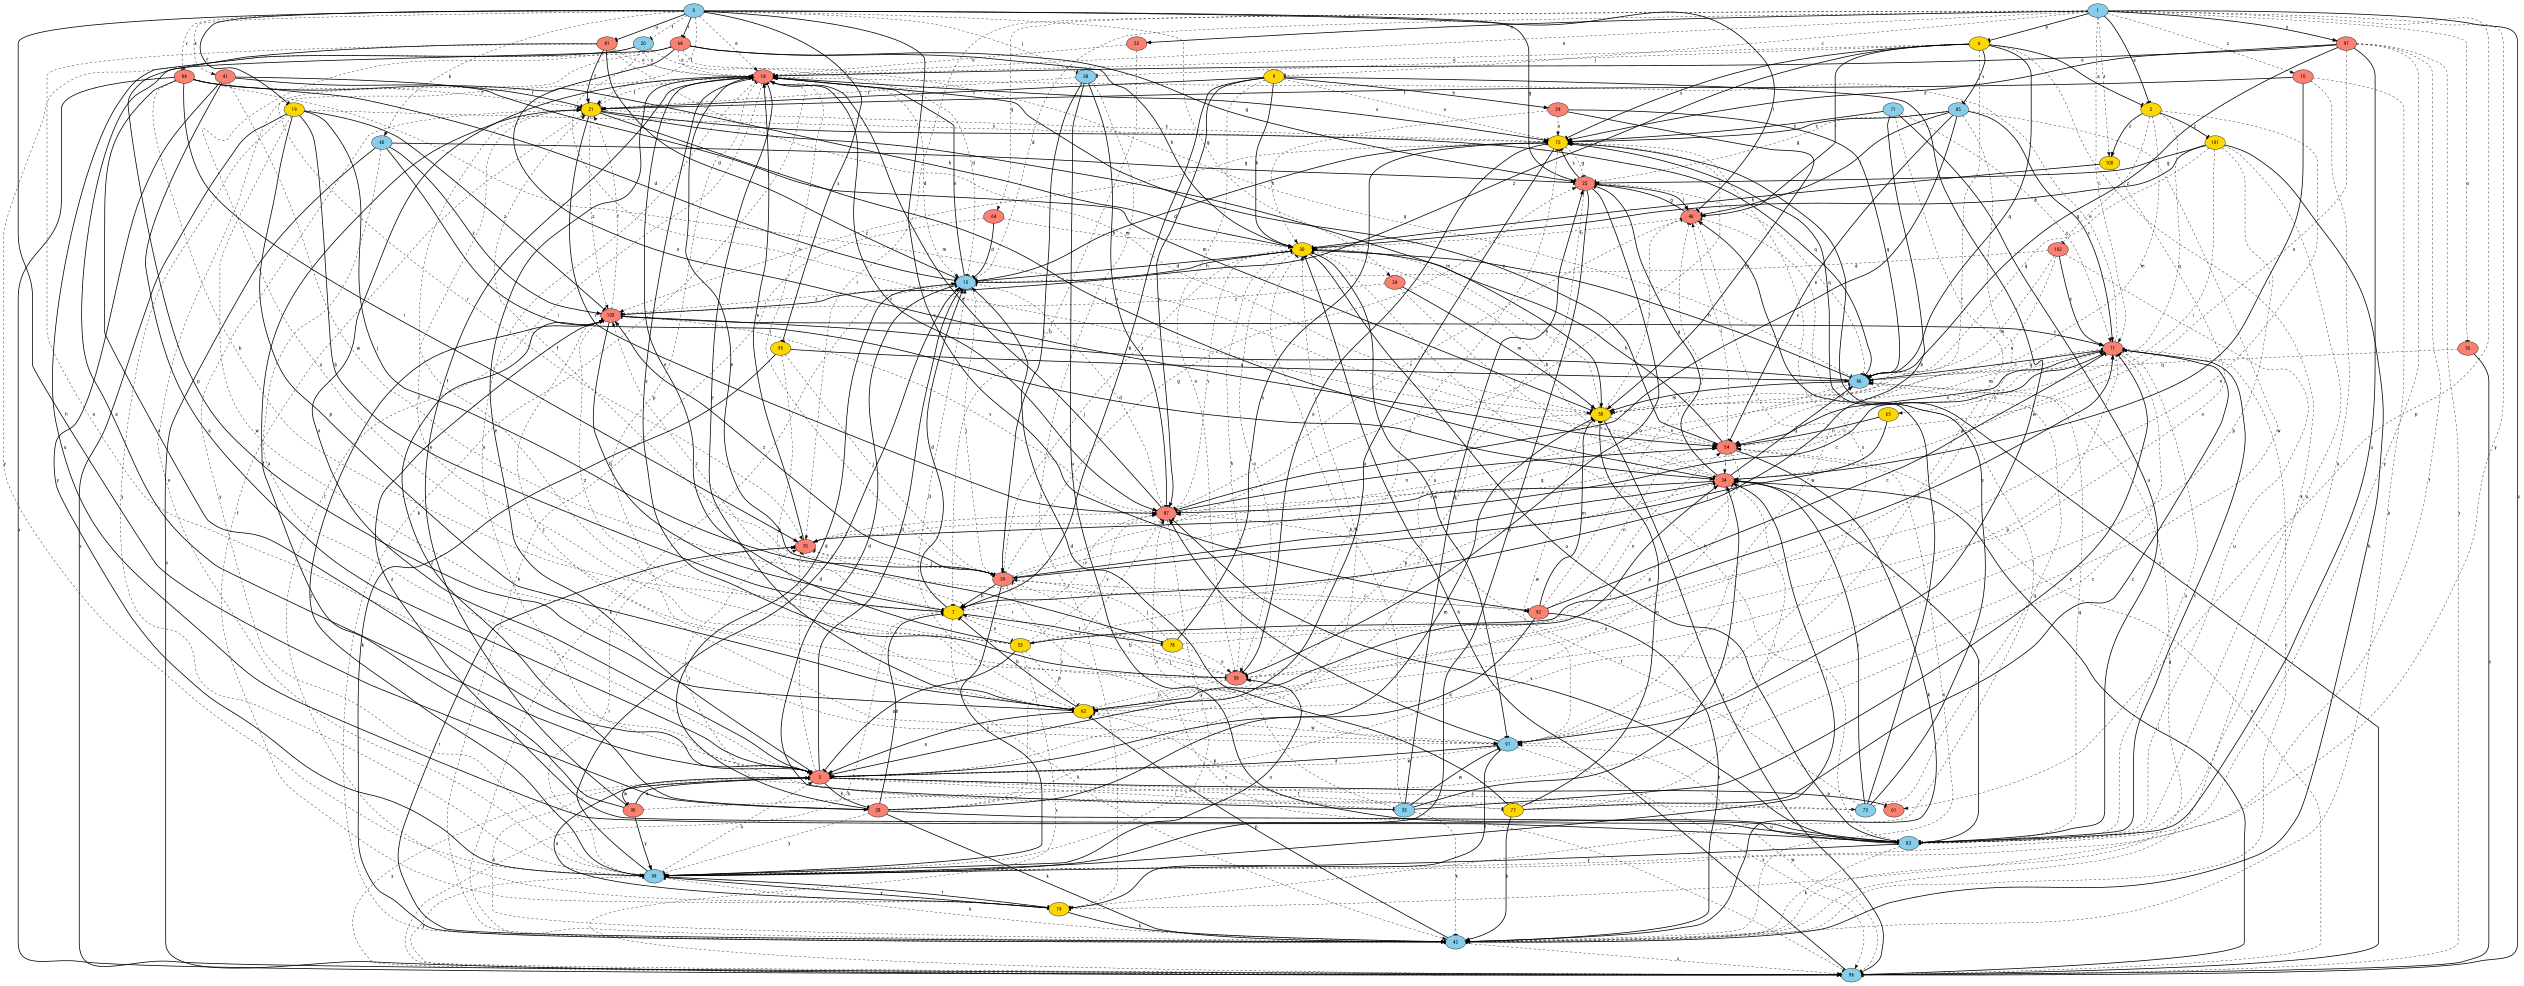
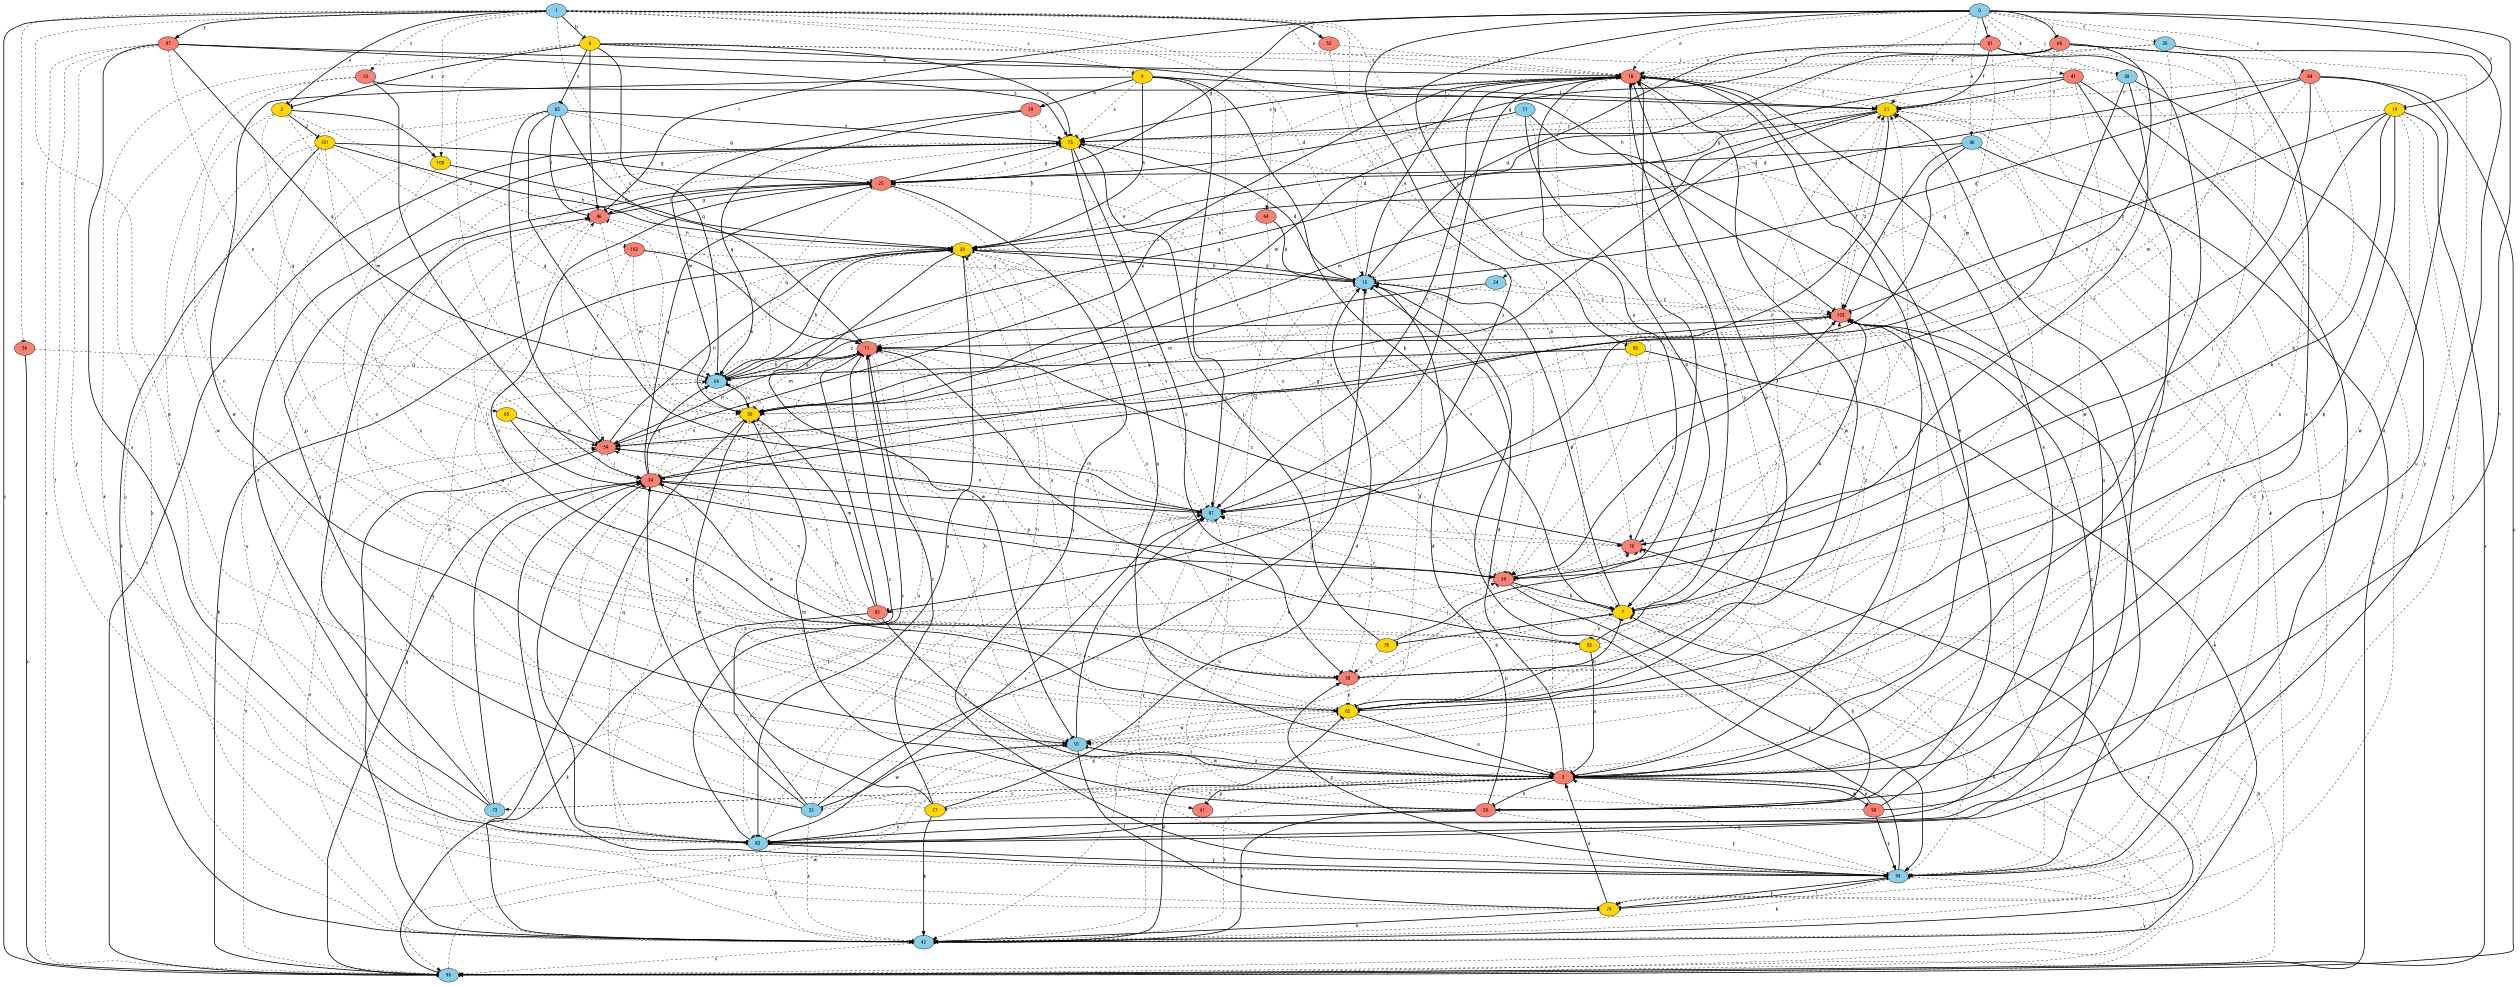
(1395, 282) -> (1496, 282)
(1166, 513) -> (1211, 513)
(762, 561) -> (1817, 669)
